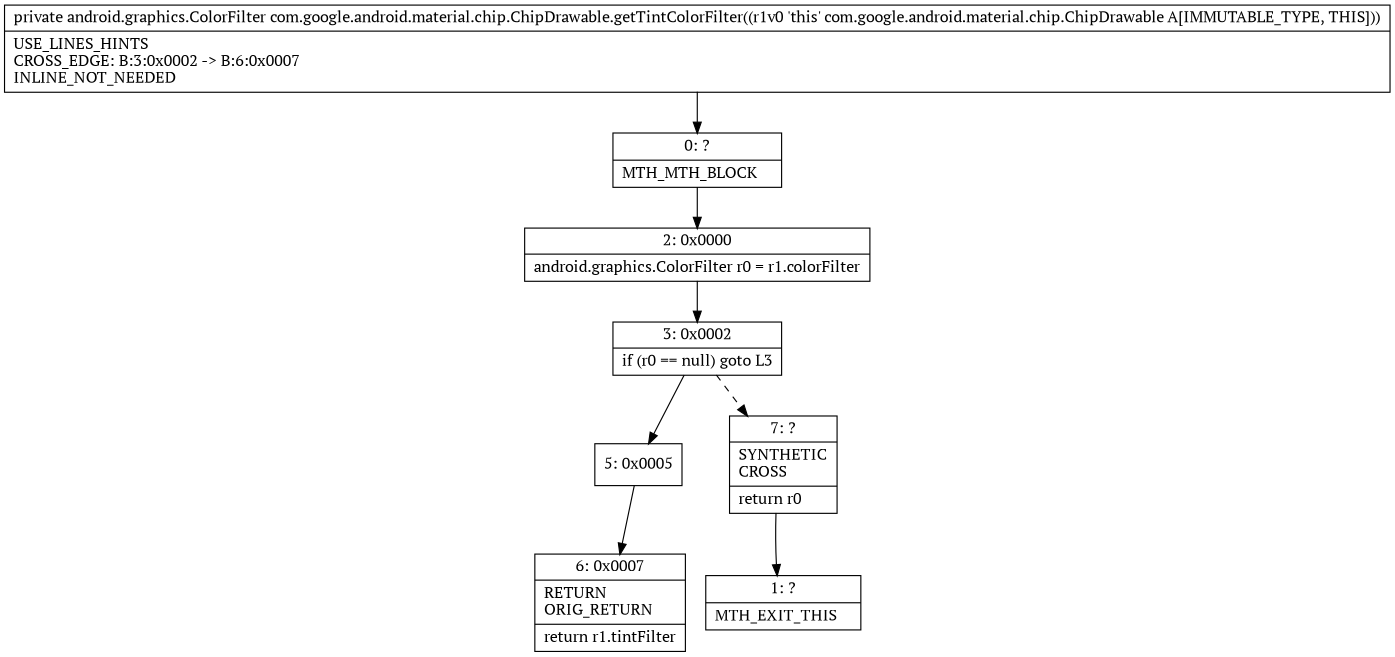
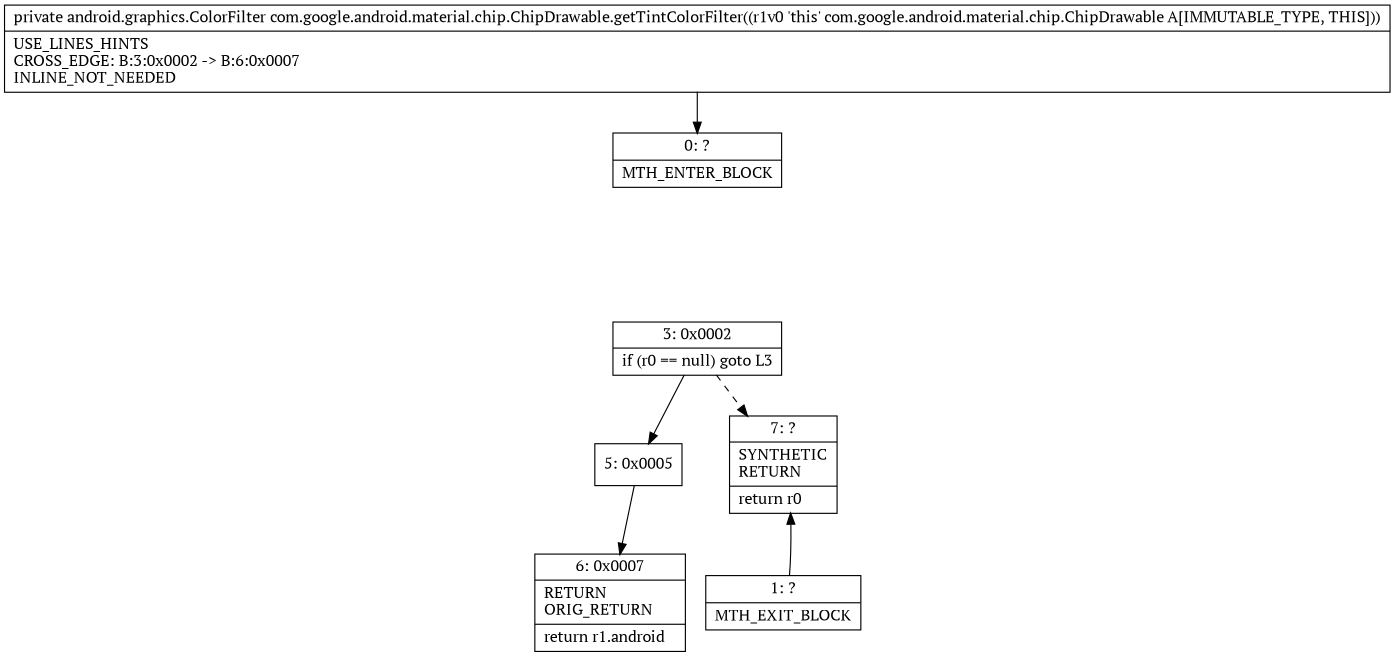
(690, 173) -> (697, 173)
(697, 255) -> none
(763, 472) -> (770, 472)
(776, 539) -> (791, 550)
(777, 616) -> (783, 616)
(610, 637) -> (604, 637)
